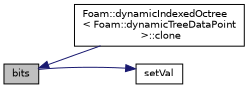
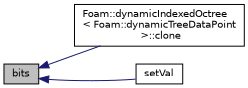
(82, 67) -> (92, 81)
